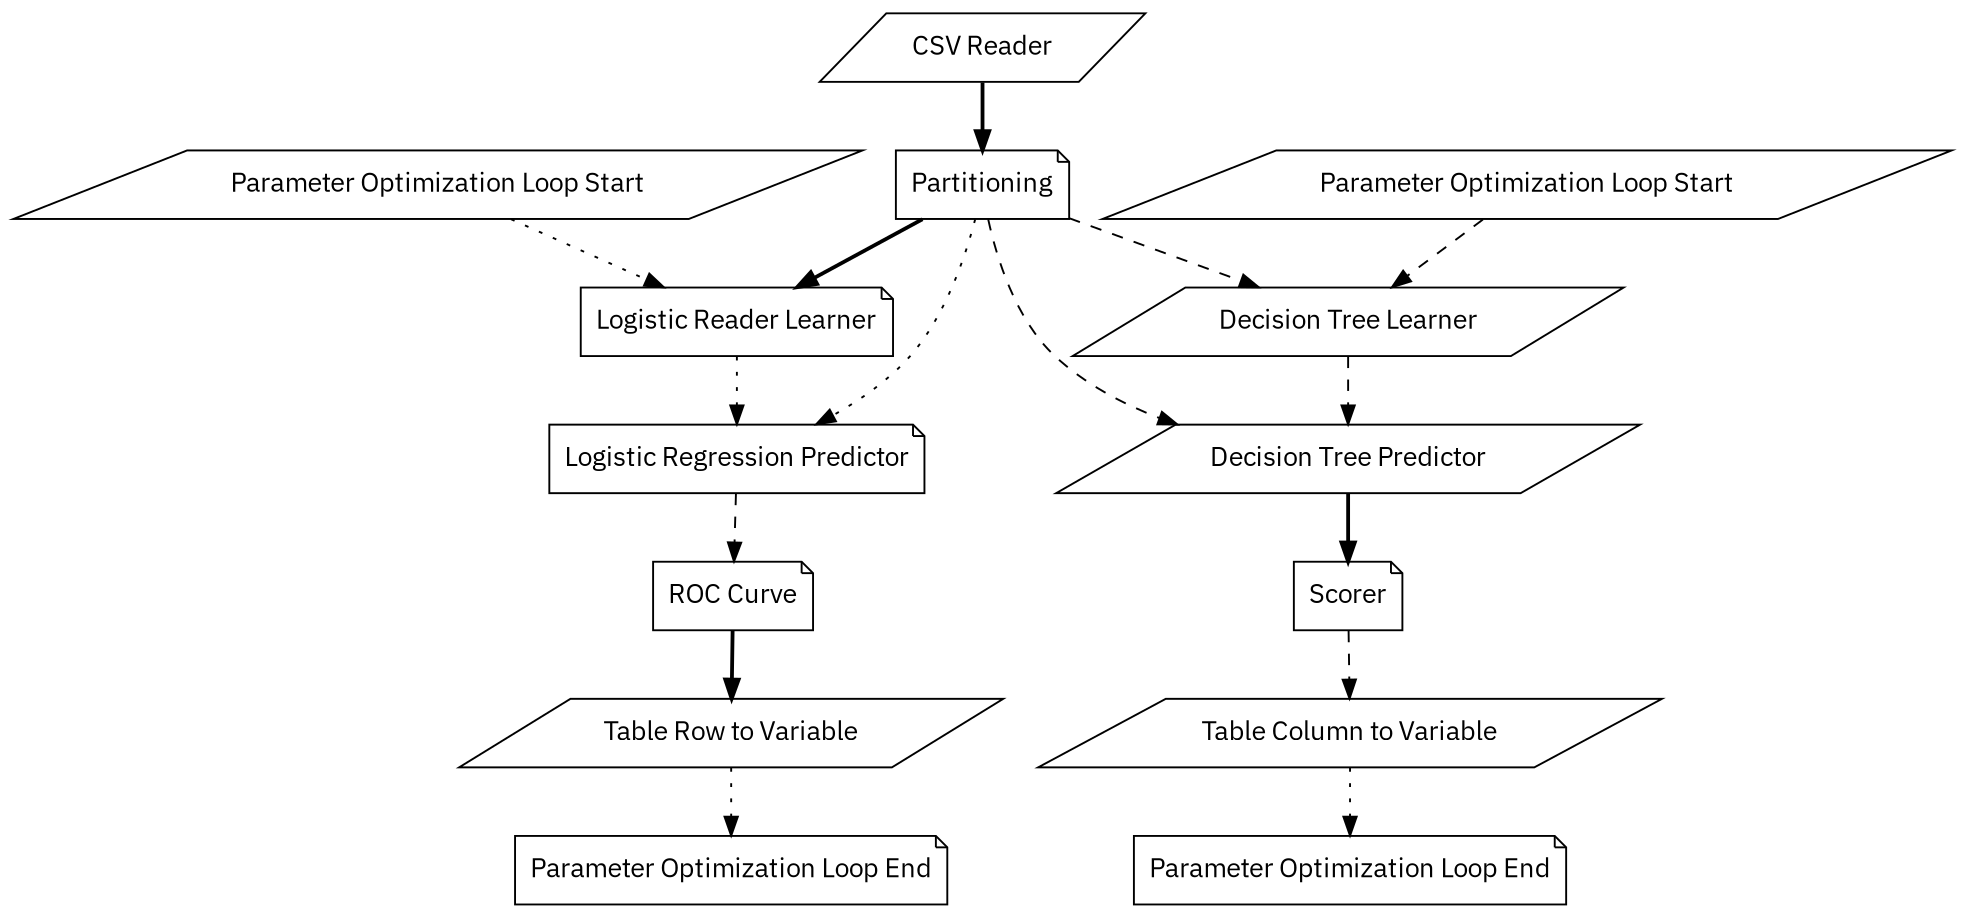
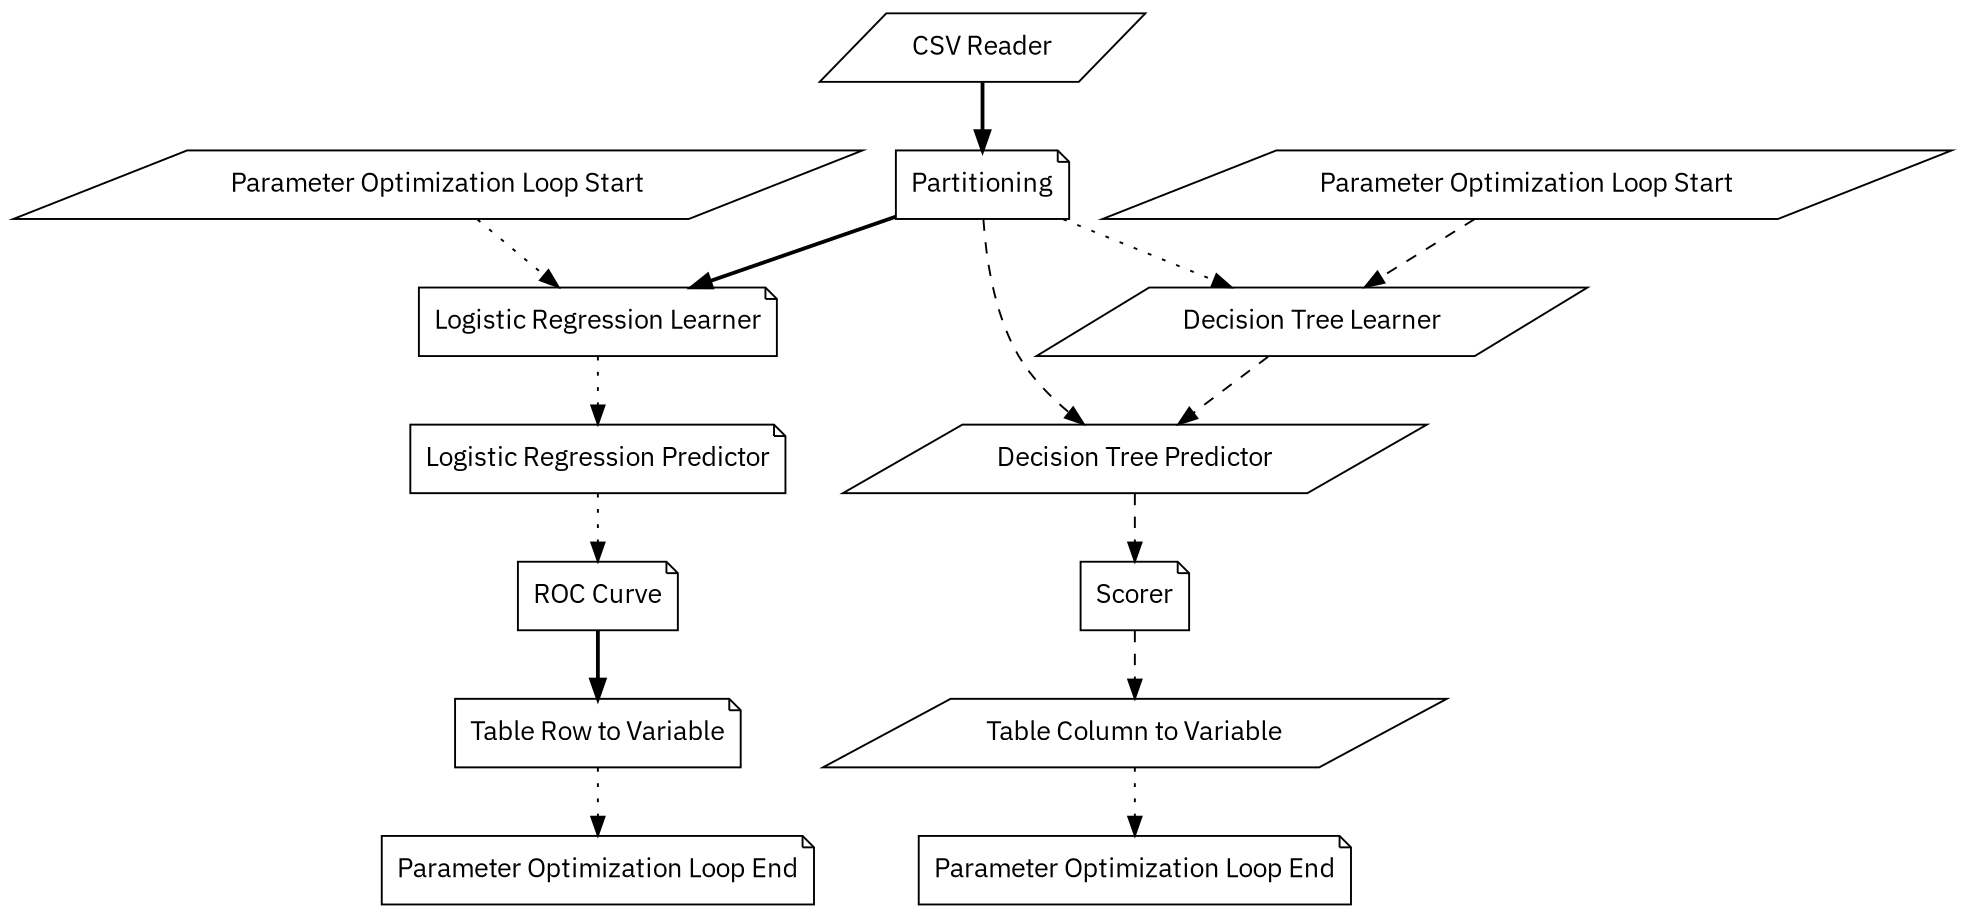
(1155, 249) -> (1138, 250)
(737, 322) -> (598, 322)
(927, 334) -> none
(735, 518) -> (598, 518)
(1348, 518) -> (1135, 518)
(731, 733) -> (598, 733)
